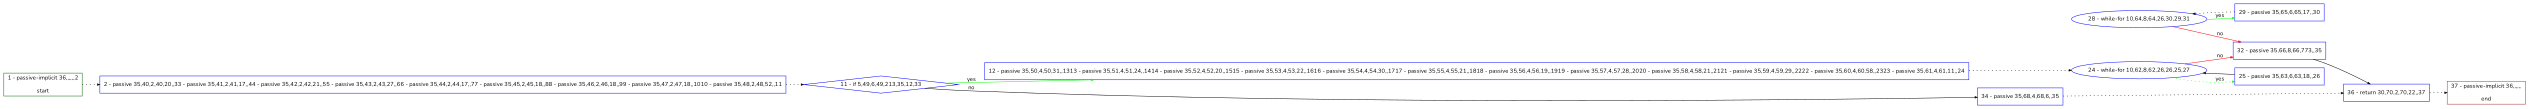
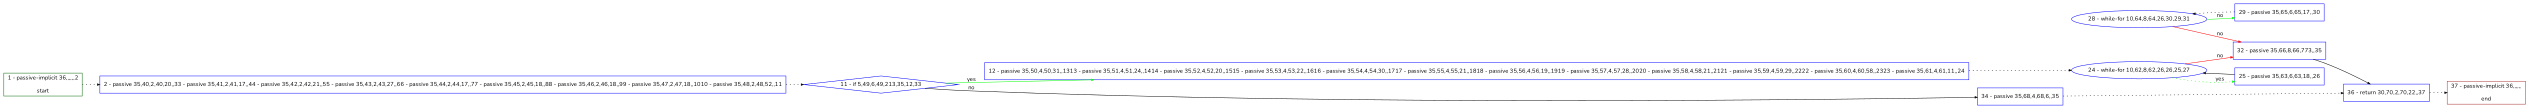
(2220, 16) -> (2220, 16)
